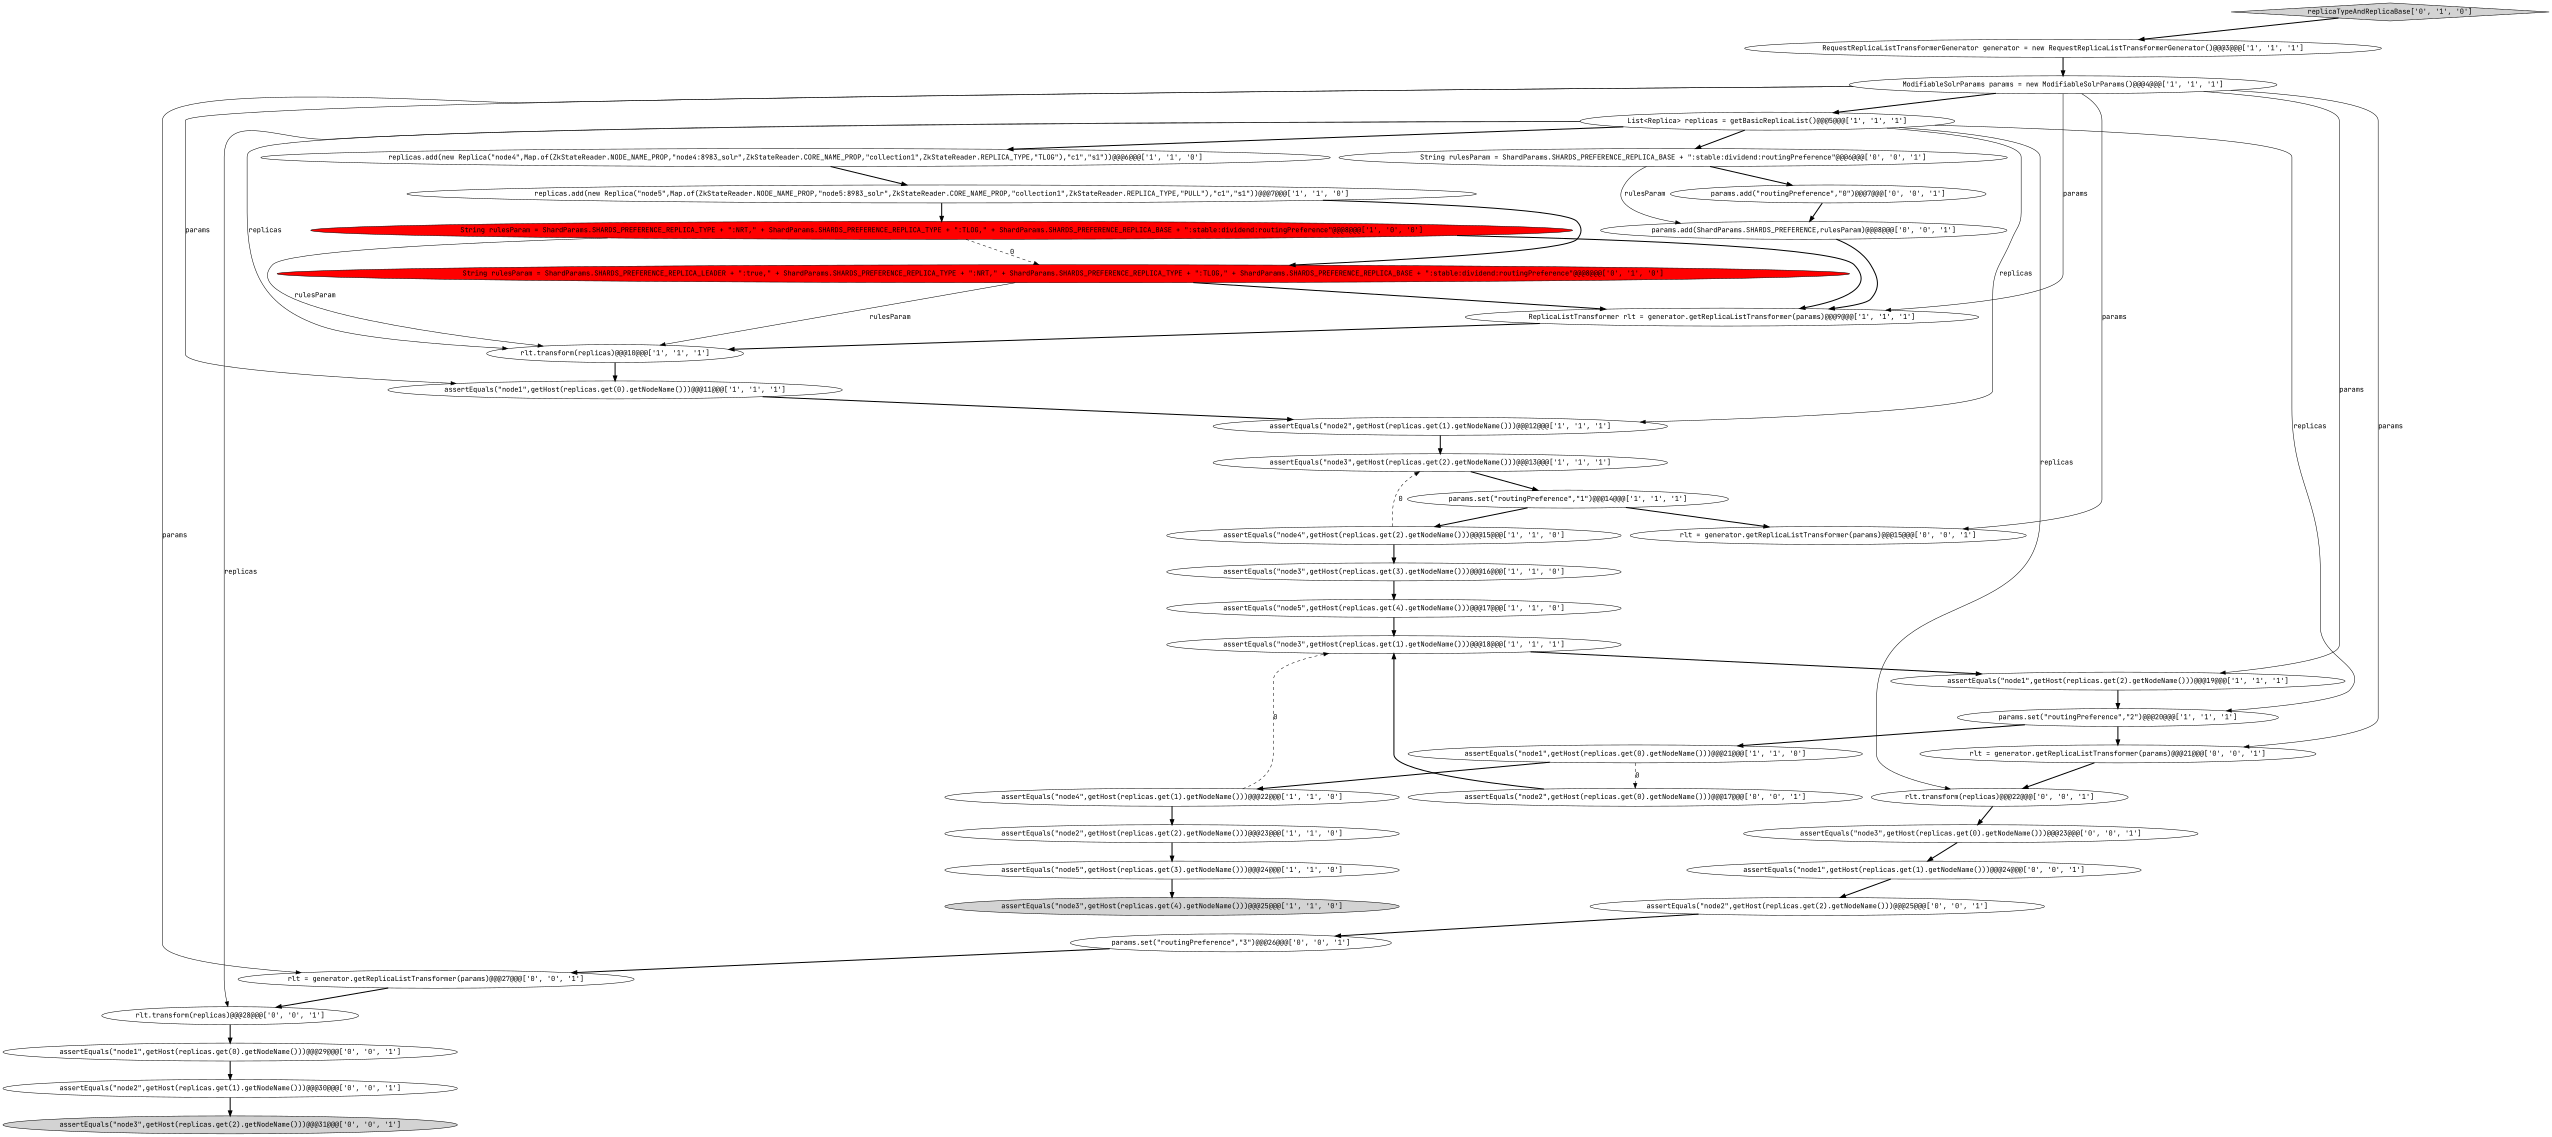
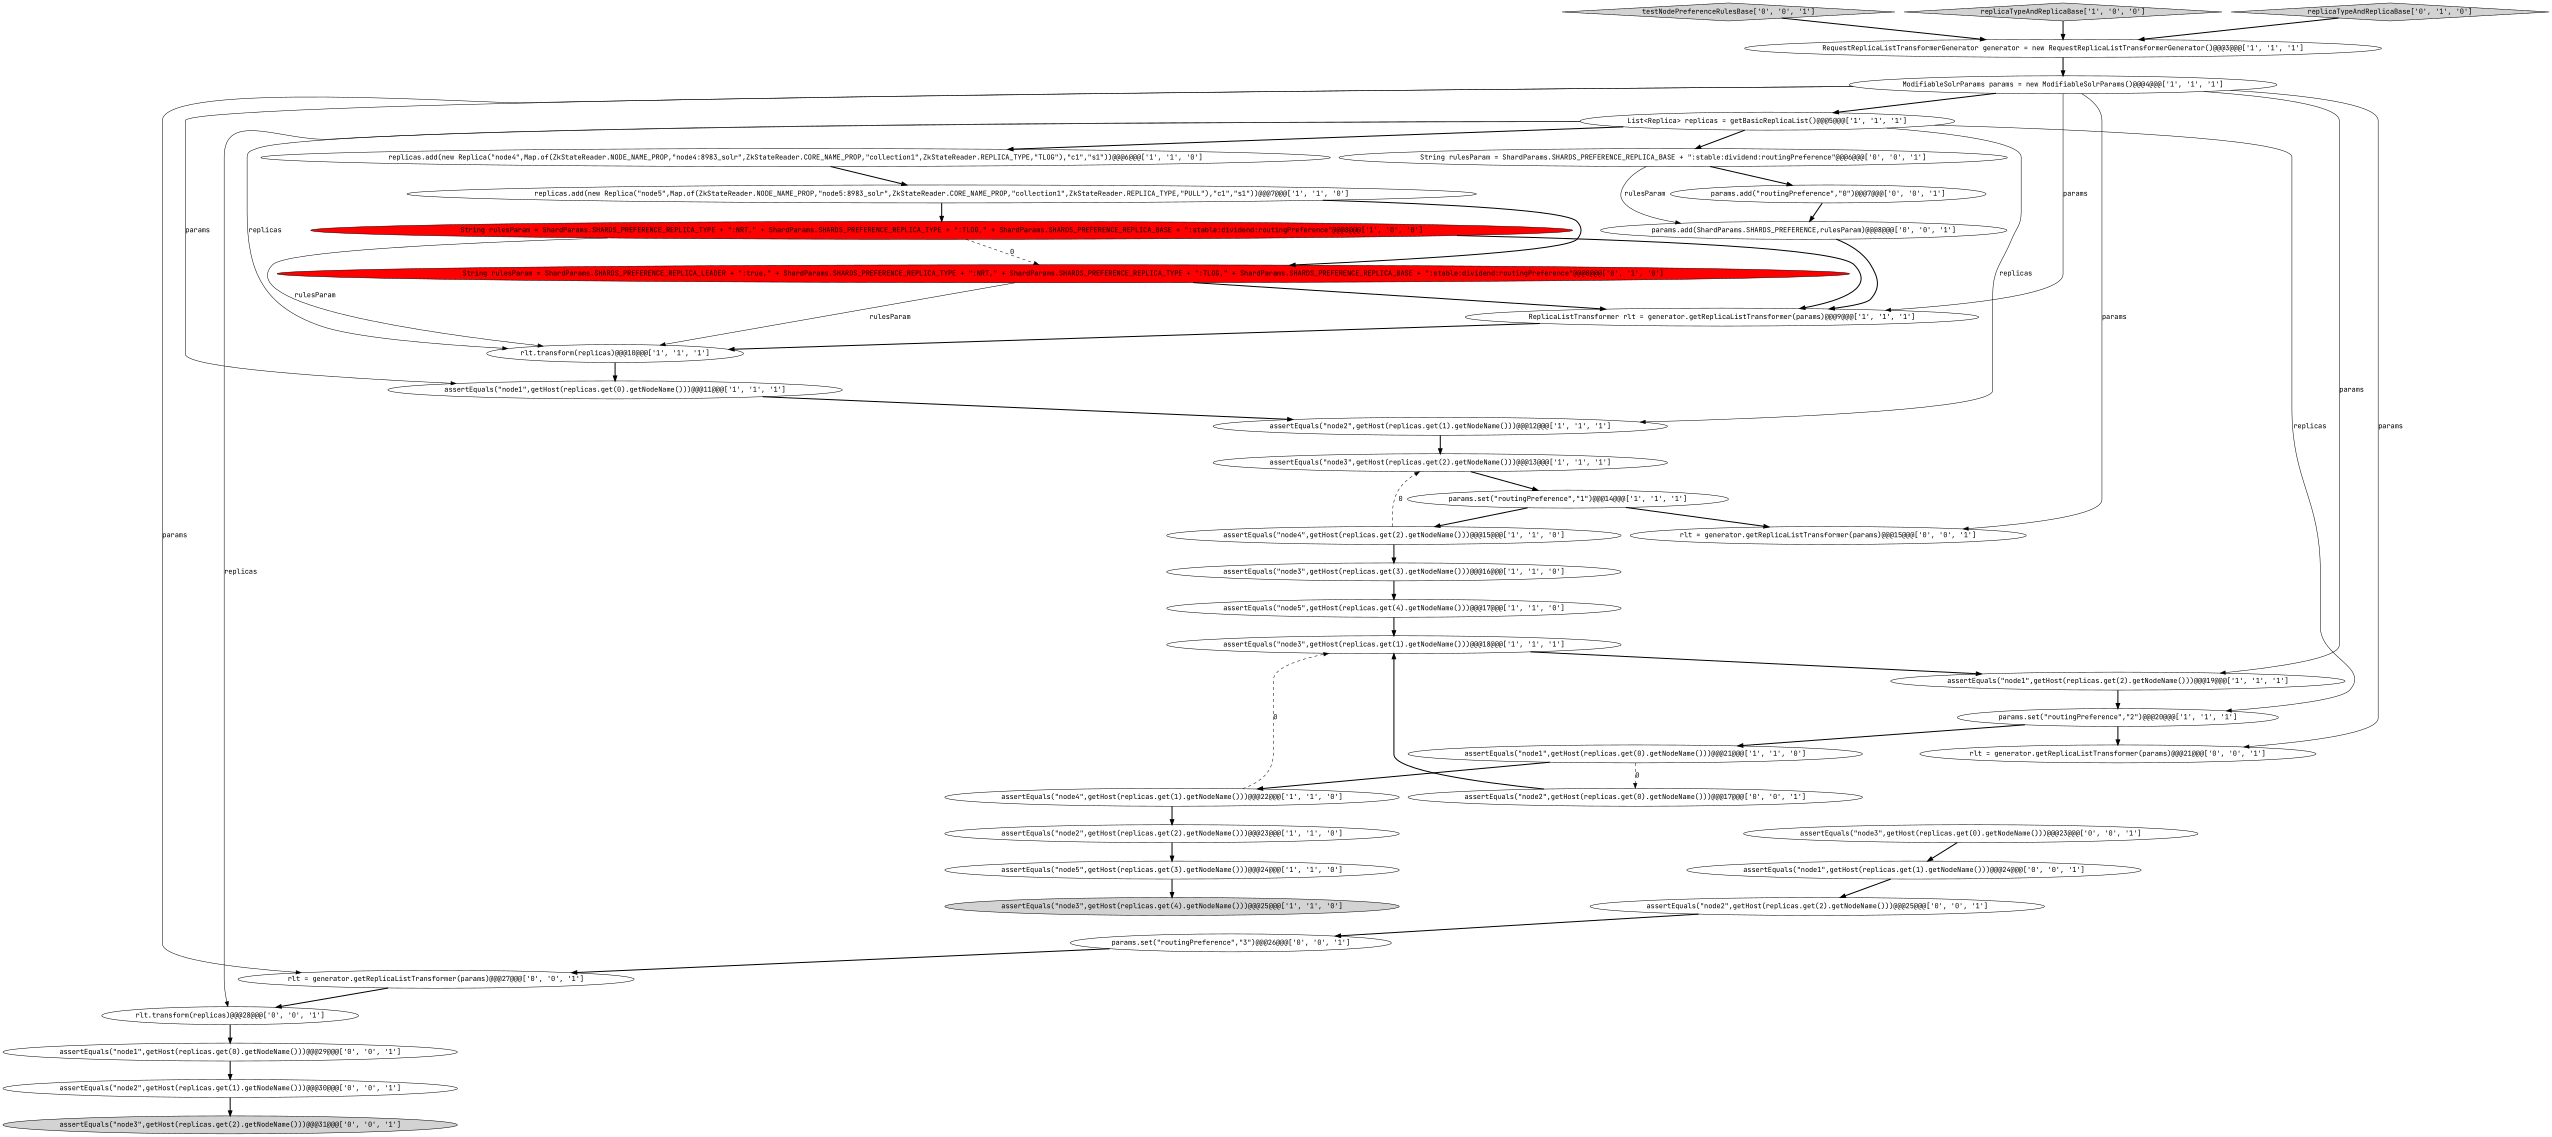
none -> (1728, 12)
none -> (2063, 12)
(2000, 797) -> none
